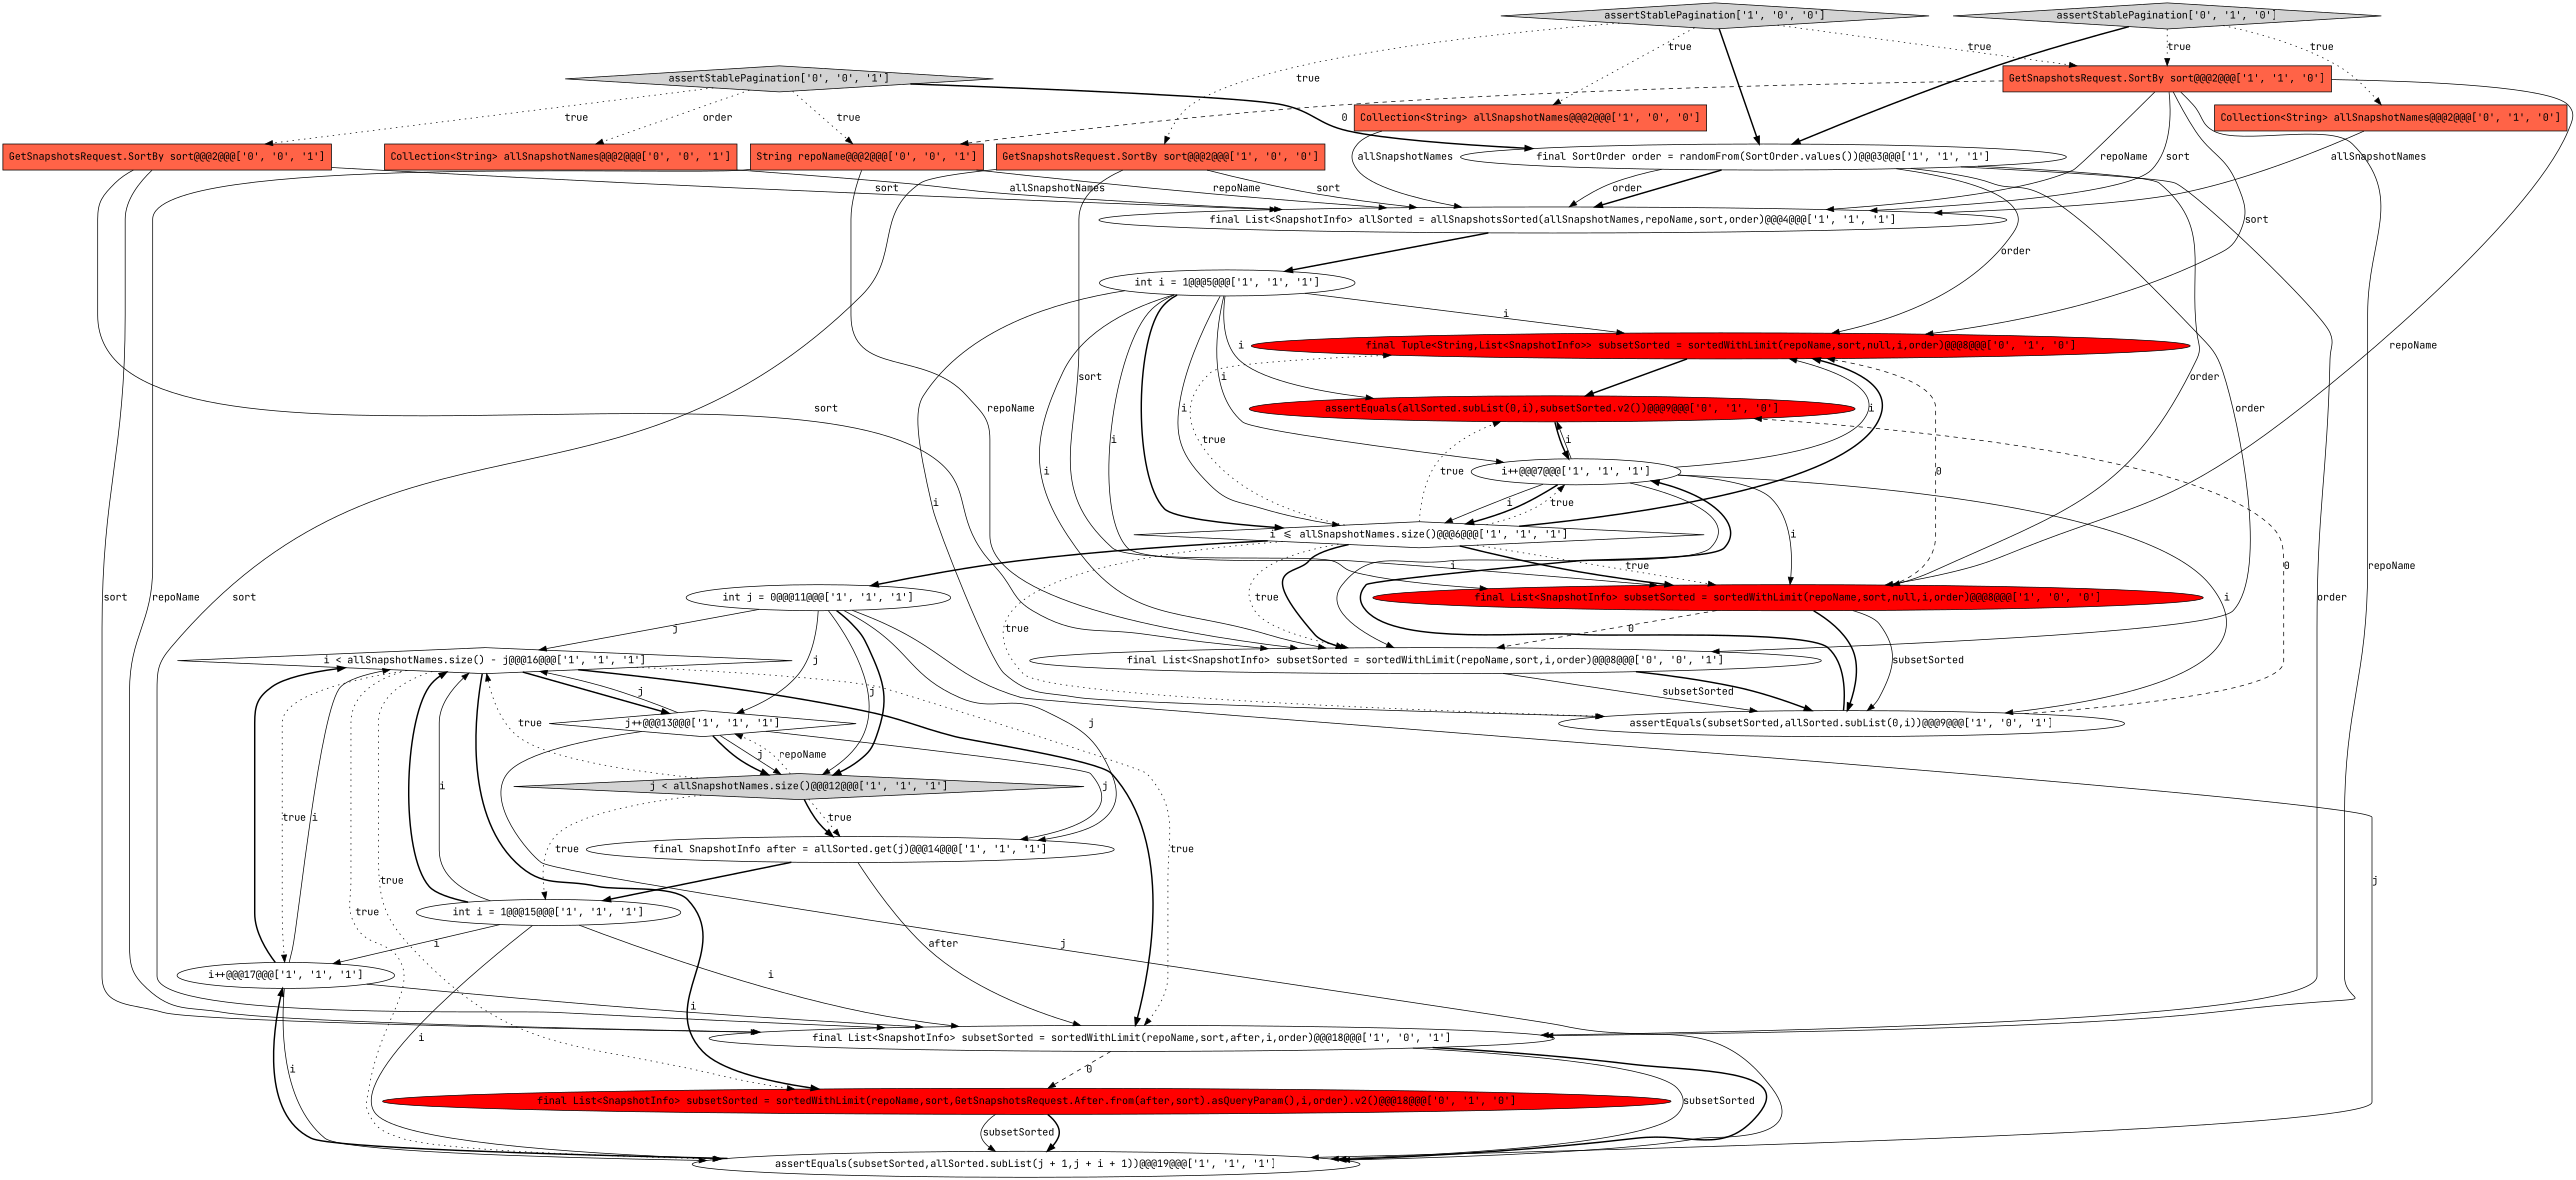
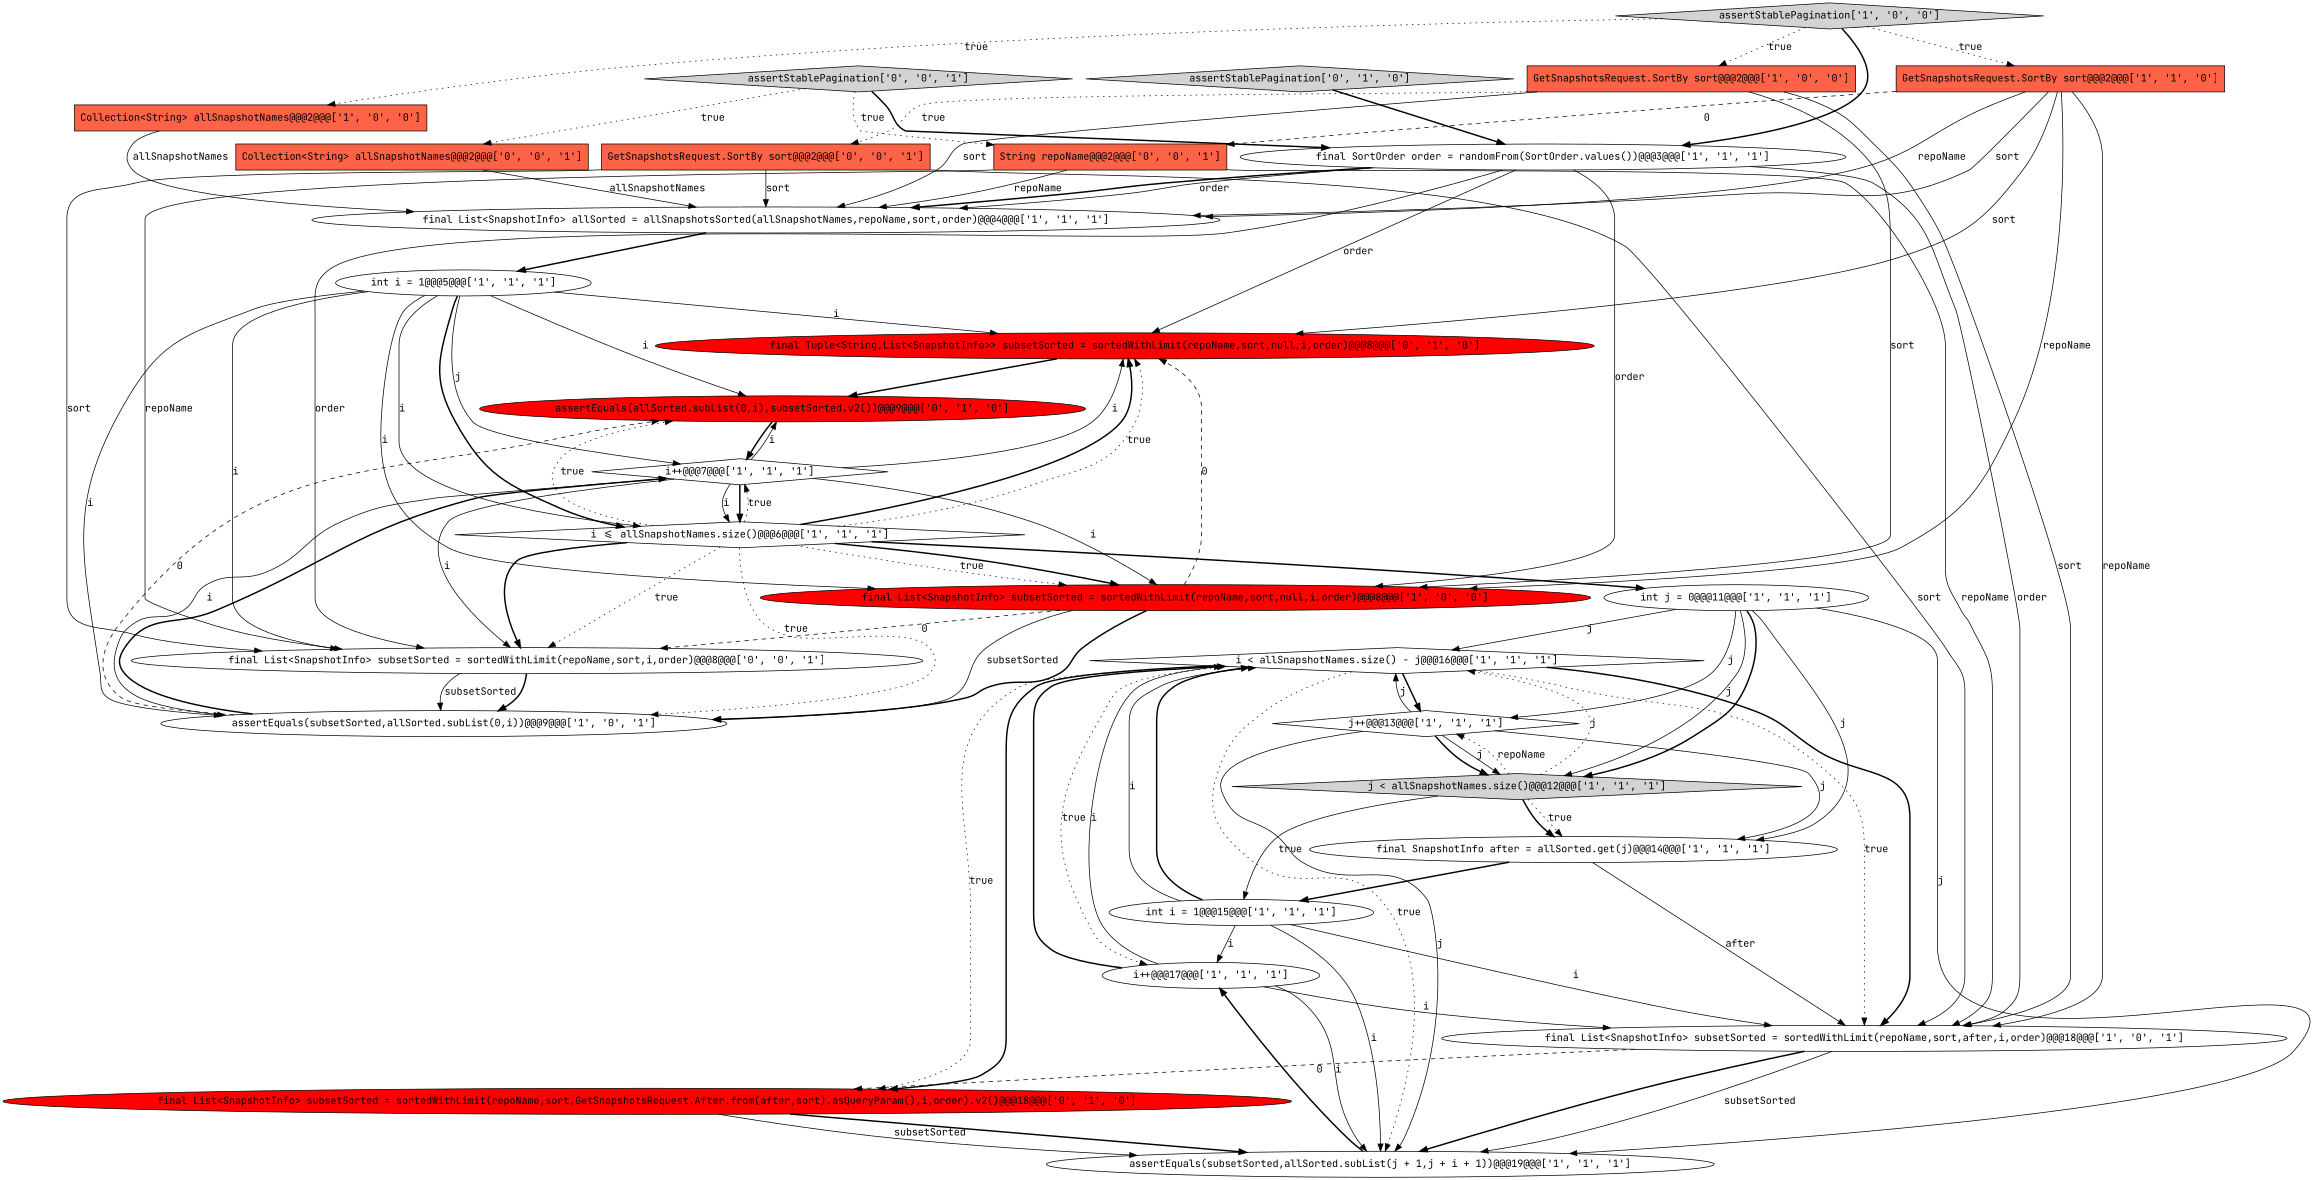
(2167, 44) -> none
(493, 115) -> (1187, 95)
(718, 118) -> (713, 118)
(2391, 118) -> none
(1224, 377) -> (458, 377)
(1576, 472) -> (740, 472)
(530, 724) -> (1593, 724)
(597, 815) -> (1324, 817)
